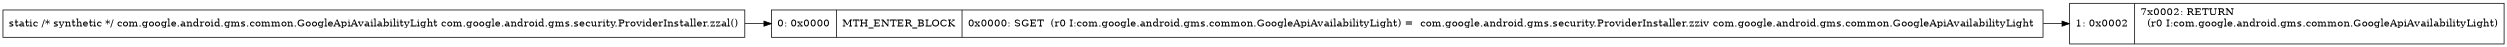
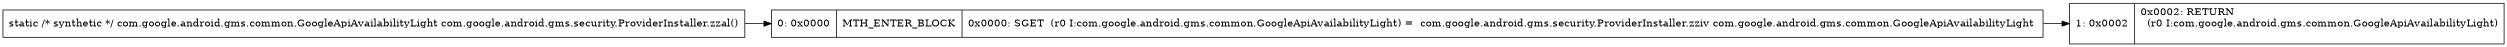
(2191, 12) -> (2191, 12)
